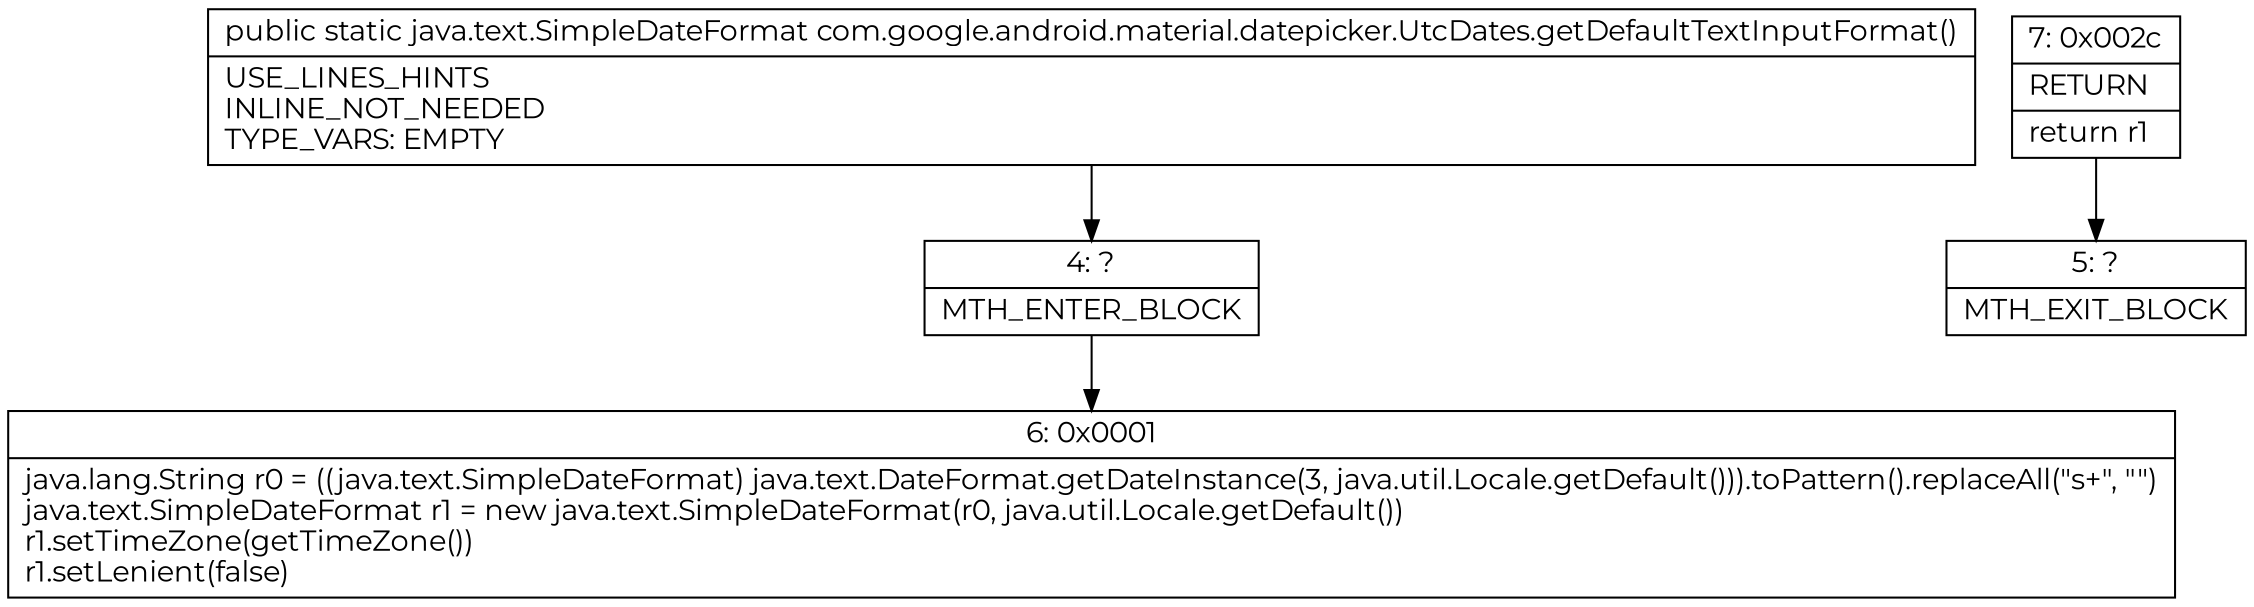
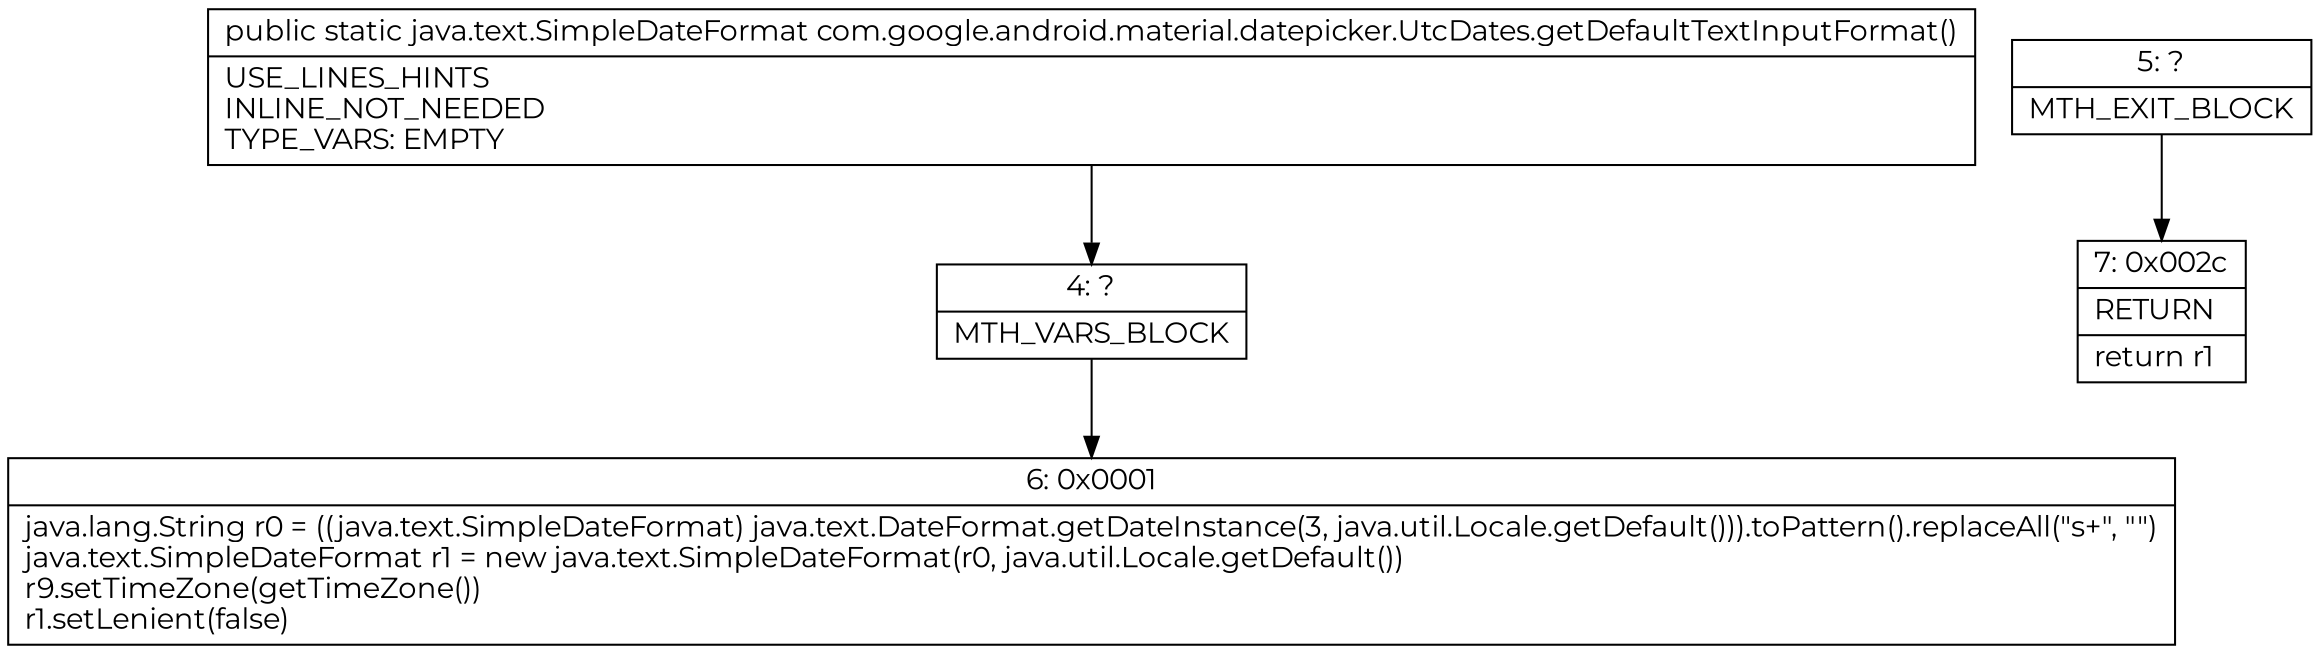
(2096, 189) -> (2162, 177)
(1092, 311) -> (1092, 334)
(250, 542) -> (253, 589)
